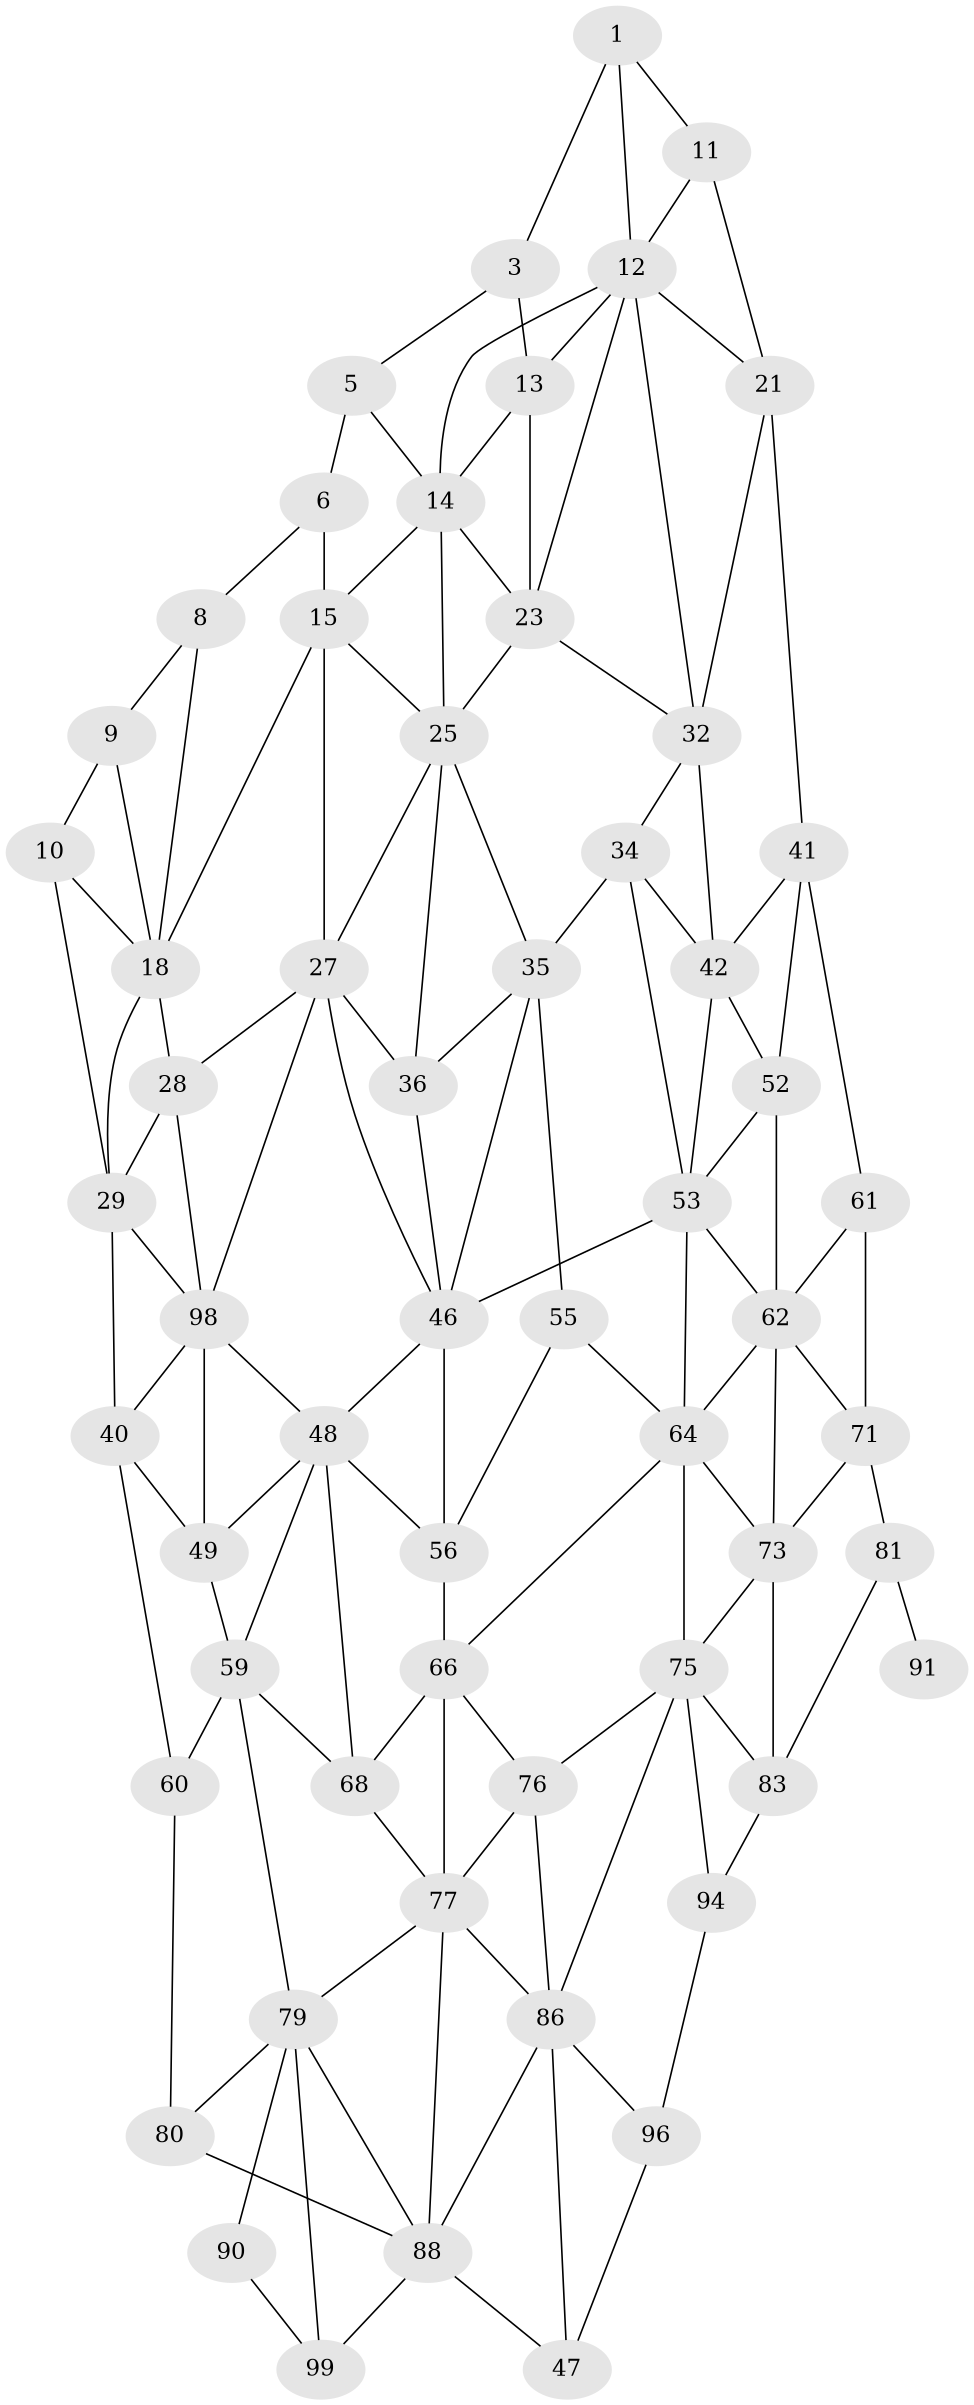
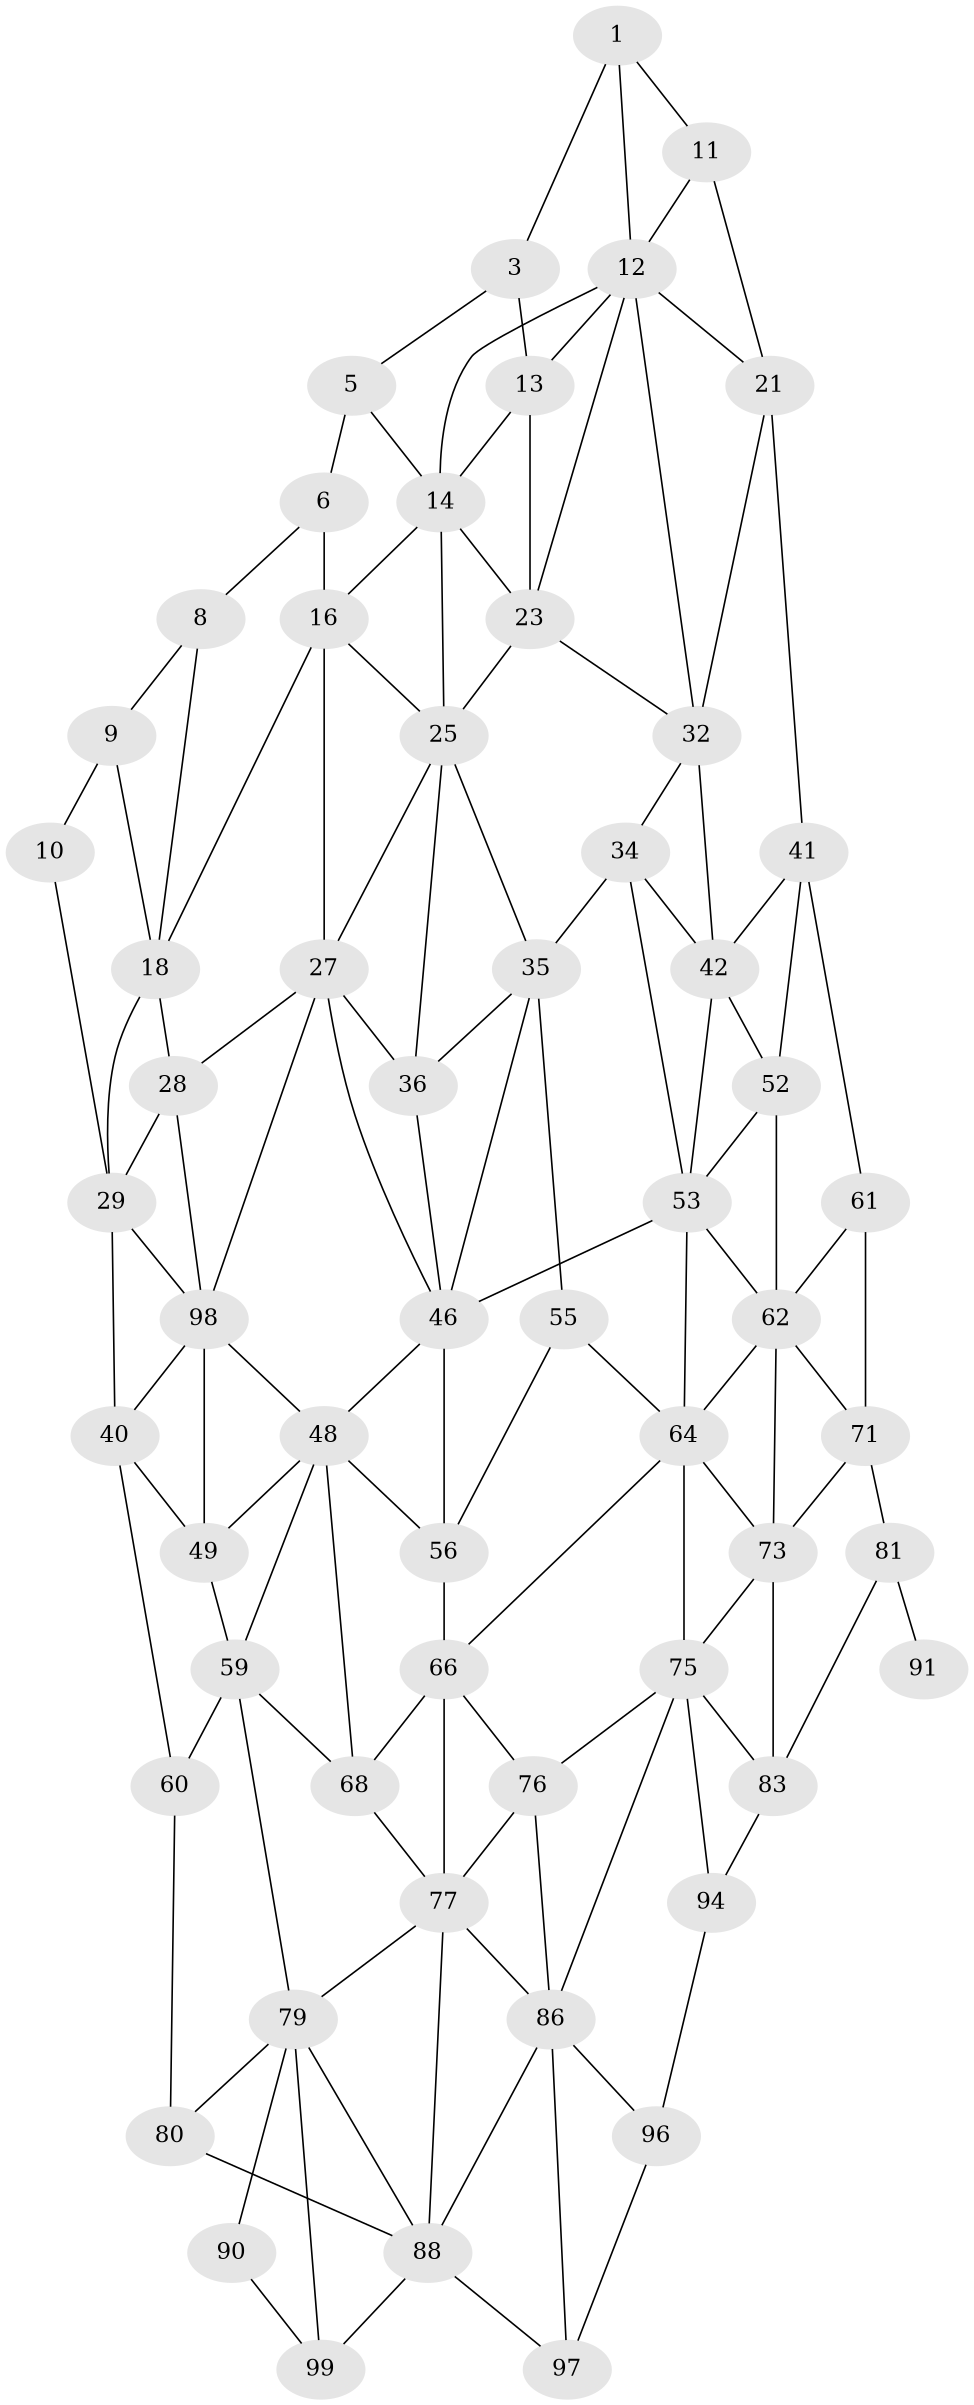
(324, 619) -> (324, 619)
(103, 911) -> none
(567, 2370) -> (567, 2370)
